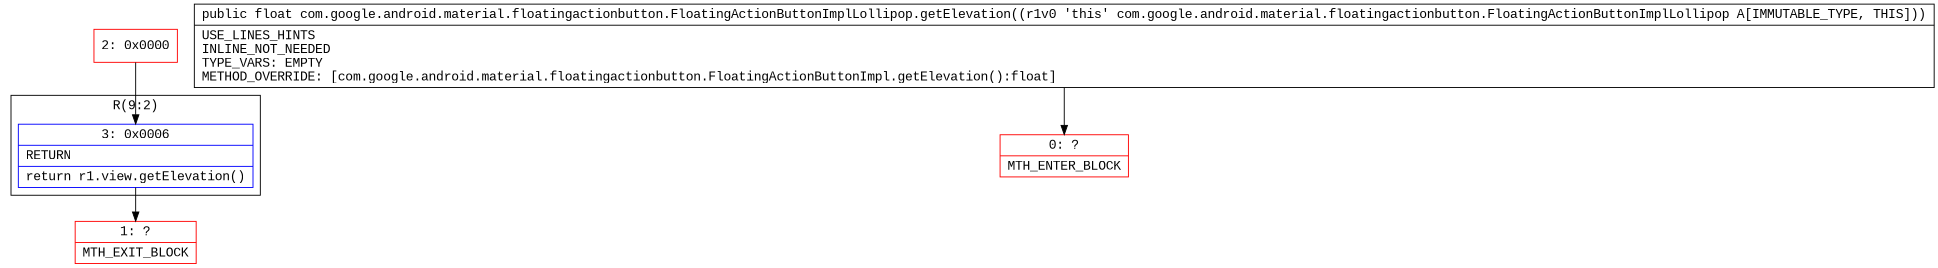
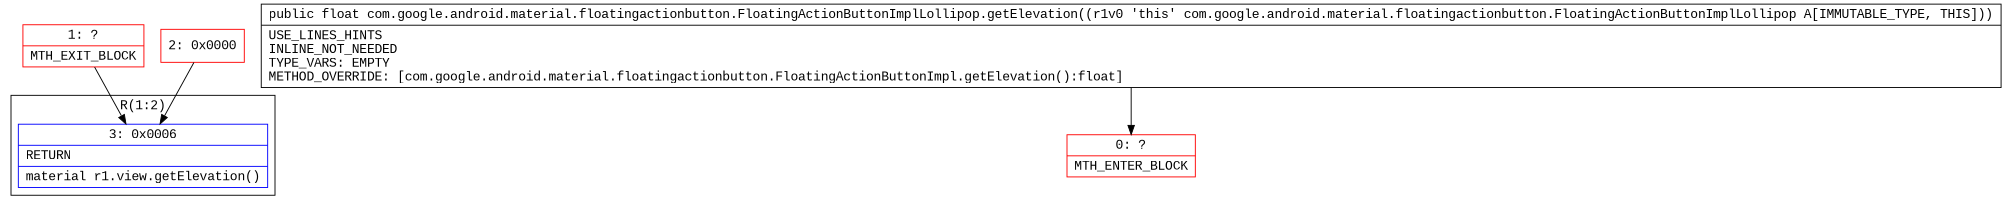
(136, 106) -> (143, 106)
(136, 176) -> (143, 176)
(136, 201) -> (107, 89)
